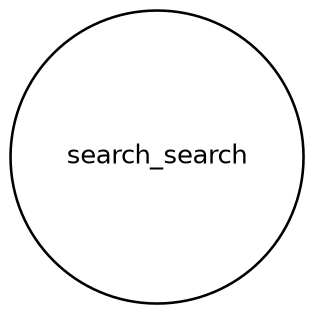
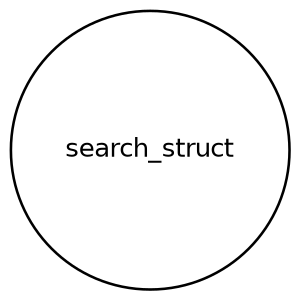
(157, 157) -> (150, 150)
